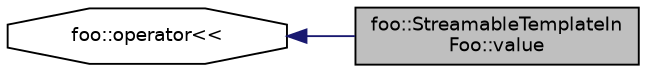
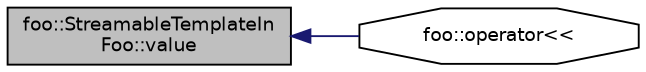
(331, 36) -> (335, 36)
